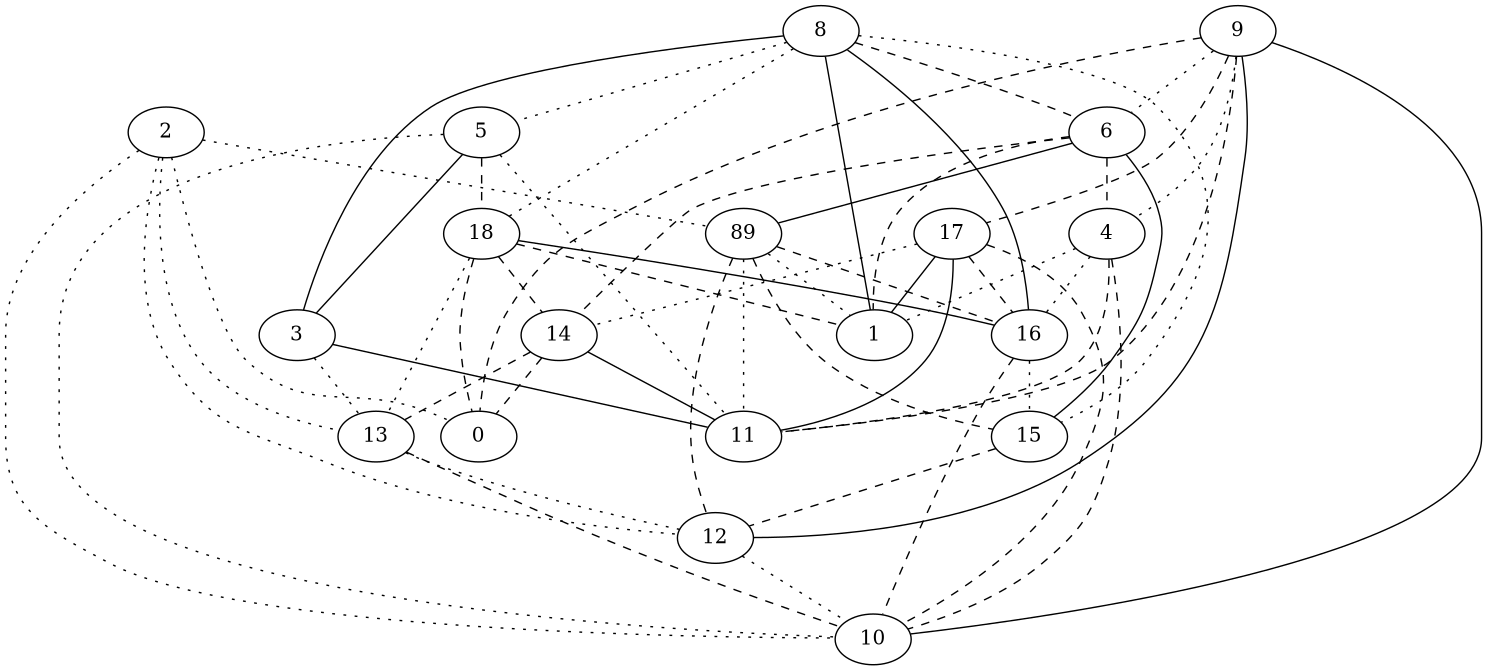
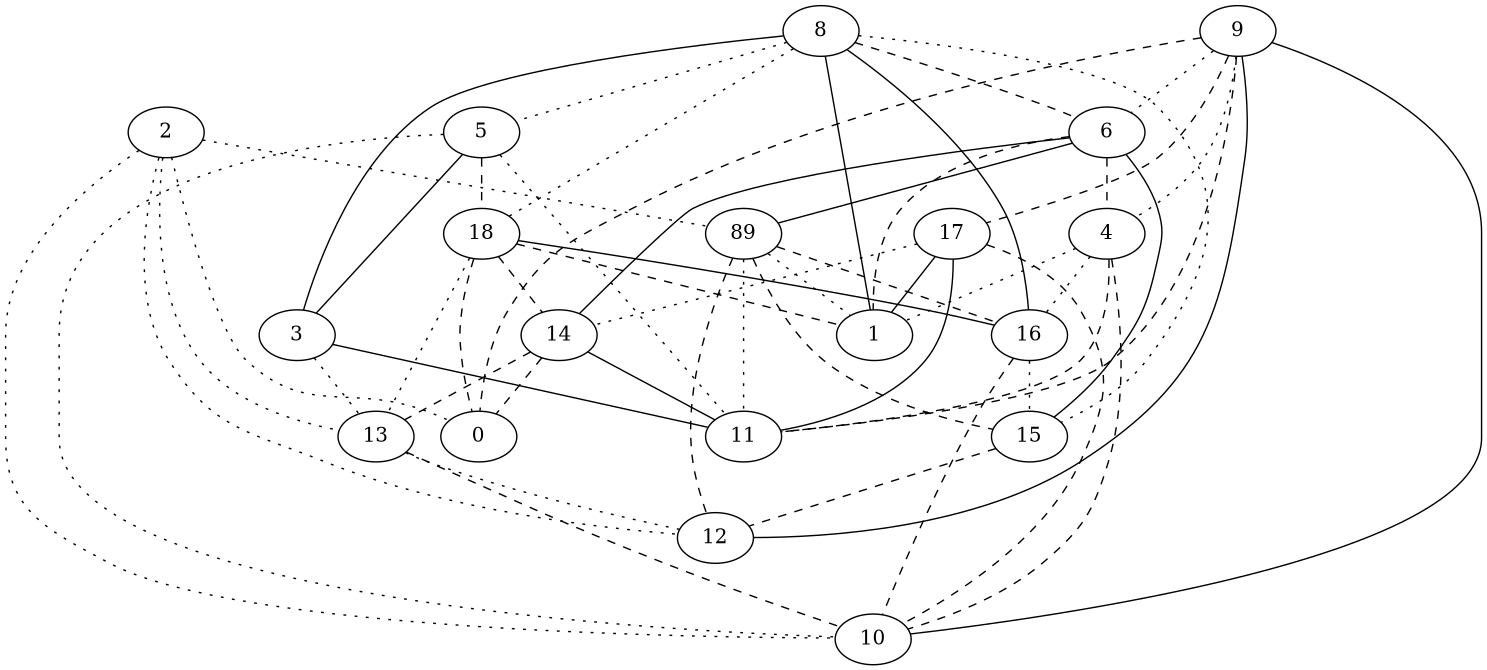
(803, 177) -> (803, 177)
(985, 278) -> none
(794, 589) -> none
